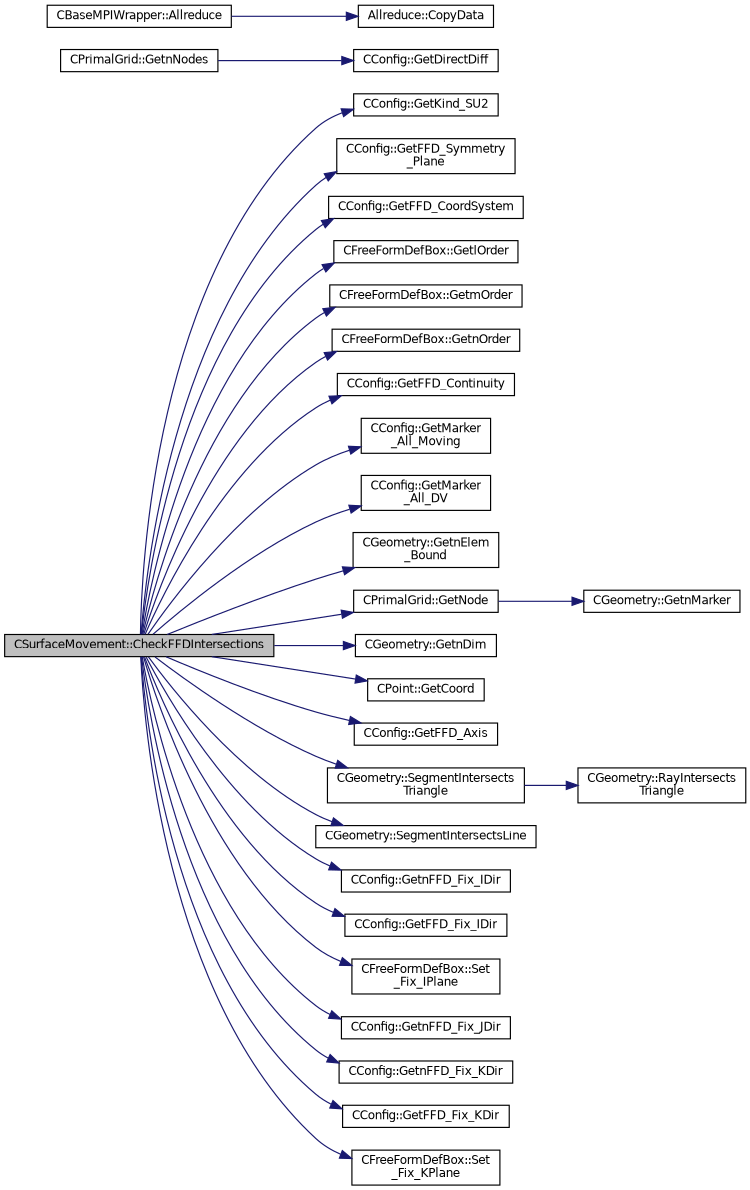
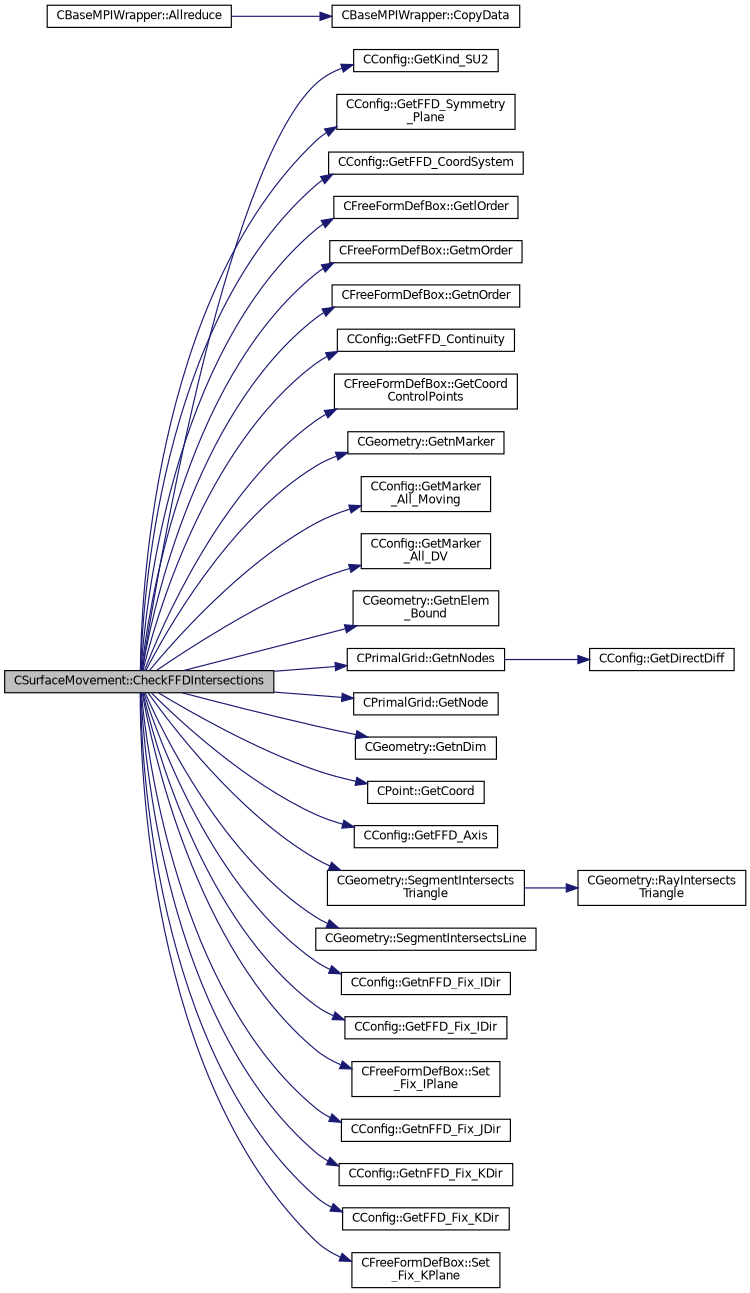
(426, 16) -> (426, 16)
none -> (426, 392)
(535, 601) -> (225, 549)
none -> (305, 669)
